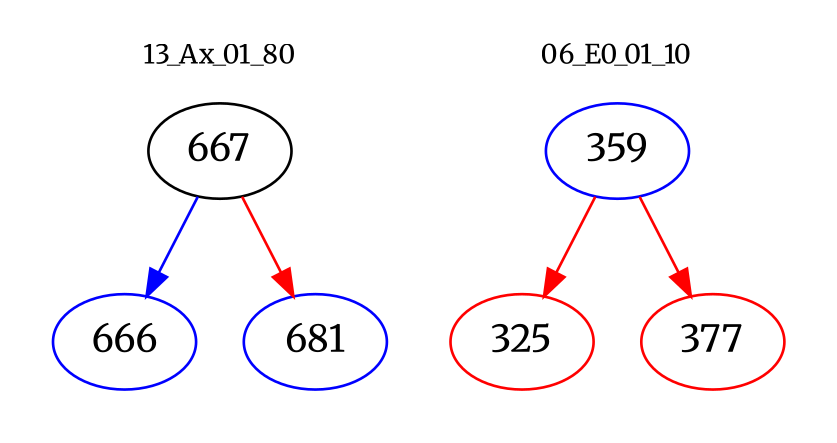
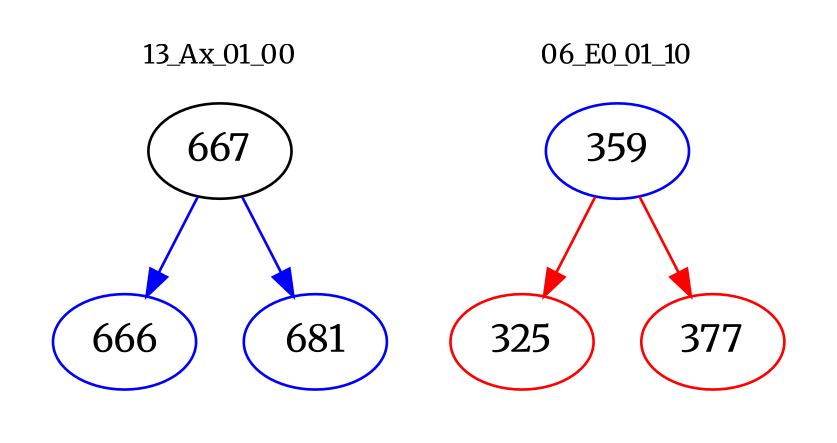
(220, 57) -> (220, 57)
(262, 235) -> (262, 235)
